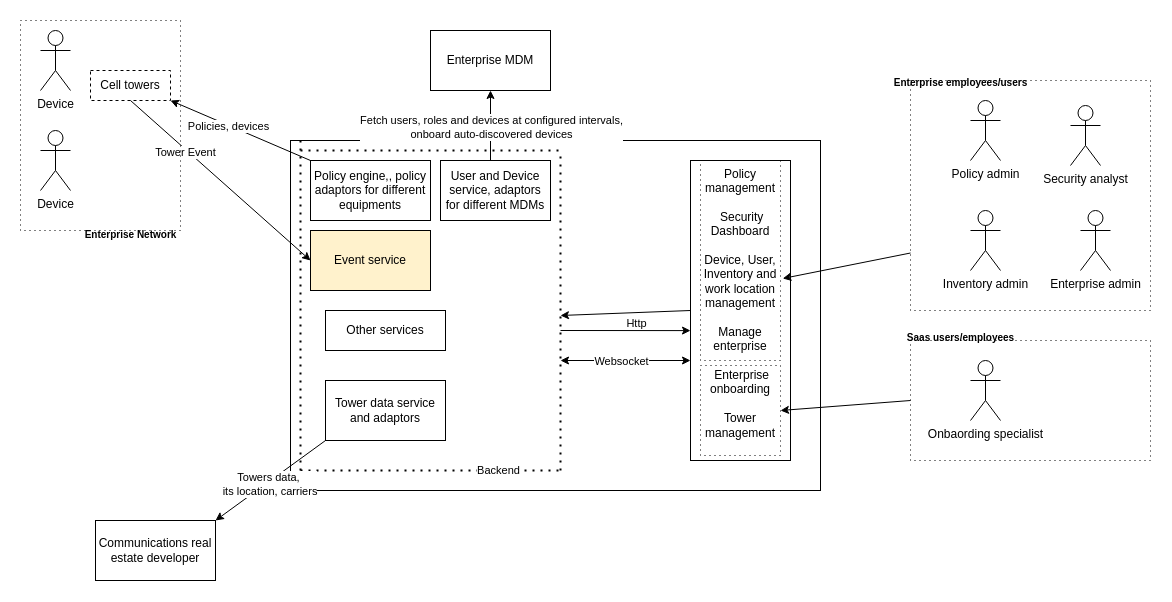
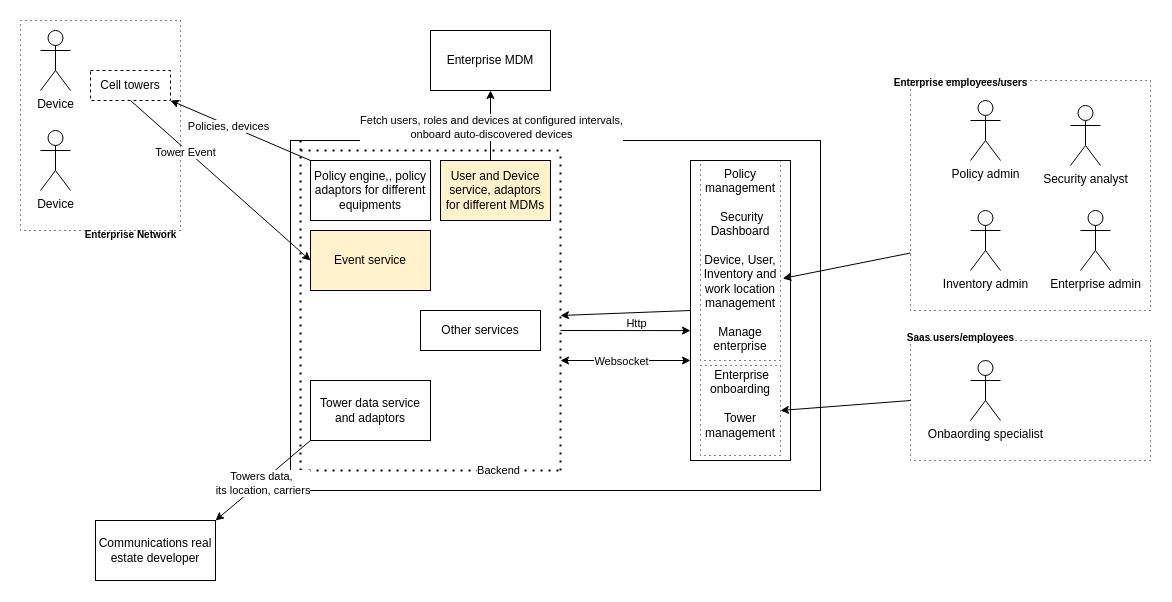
(496, 191) -> (496, 191)
(386, 331) -> (481, 331)
(386, 411) -> (371, 411)
